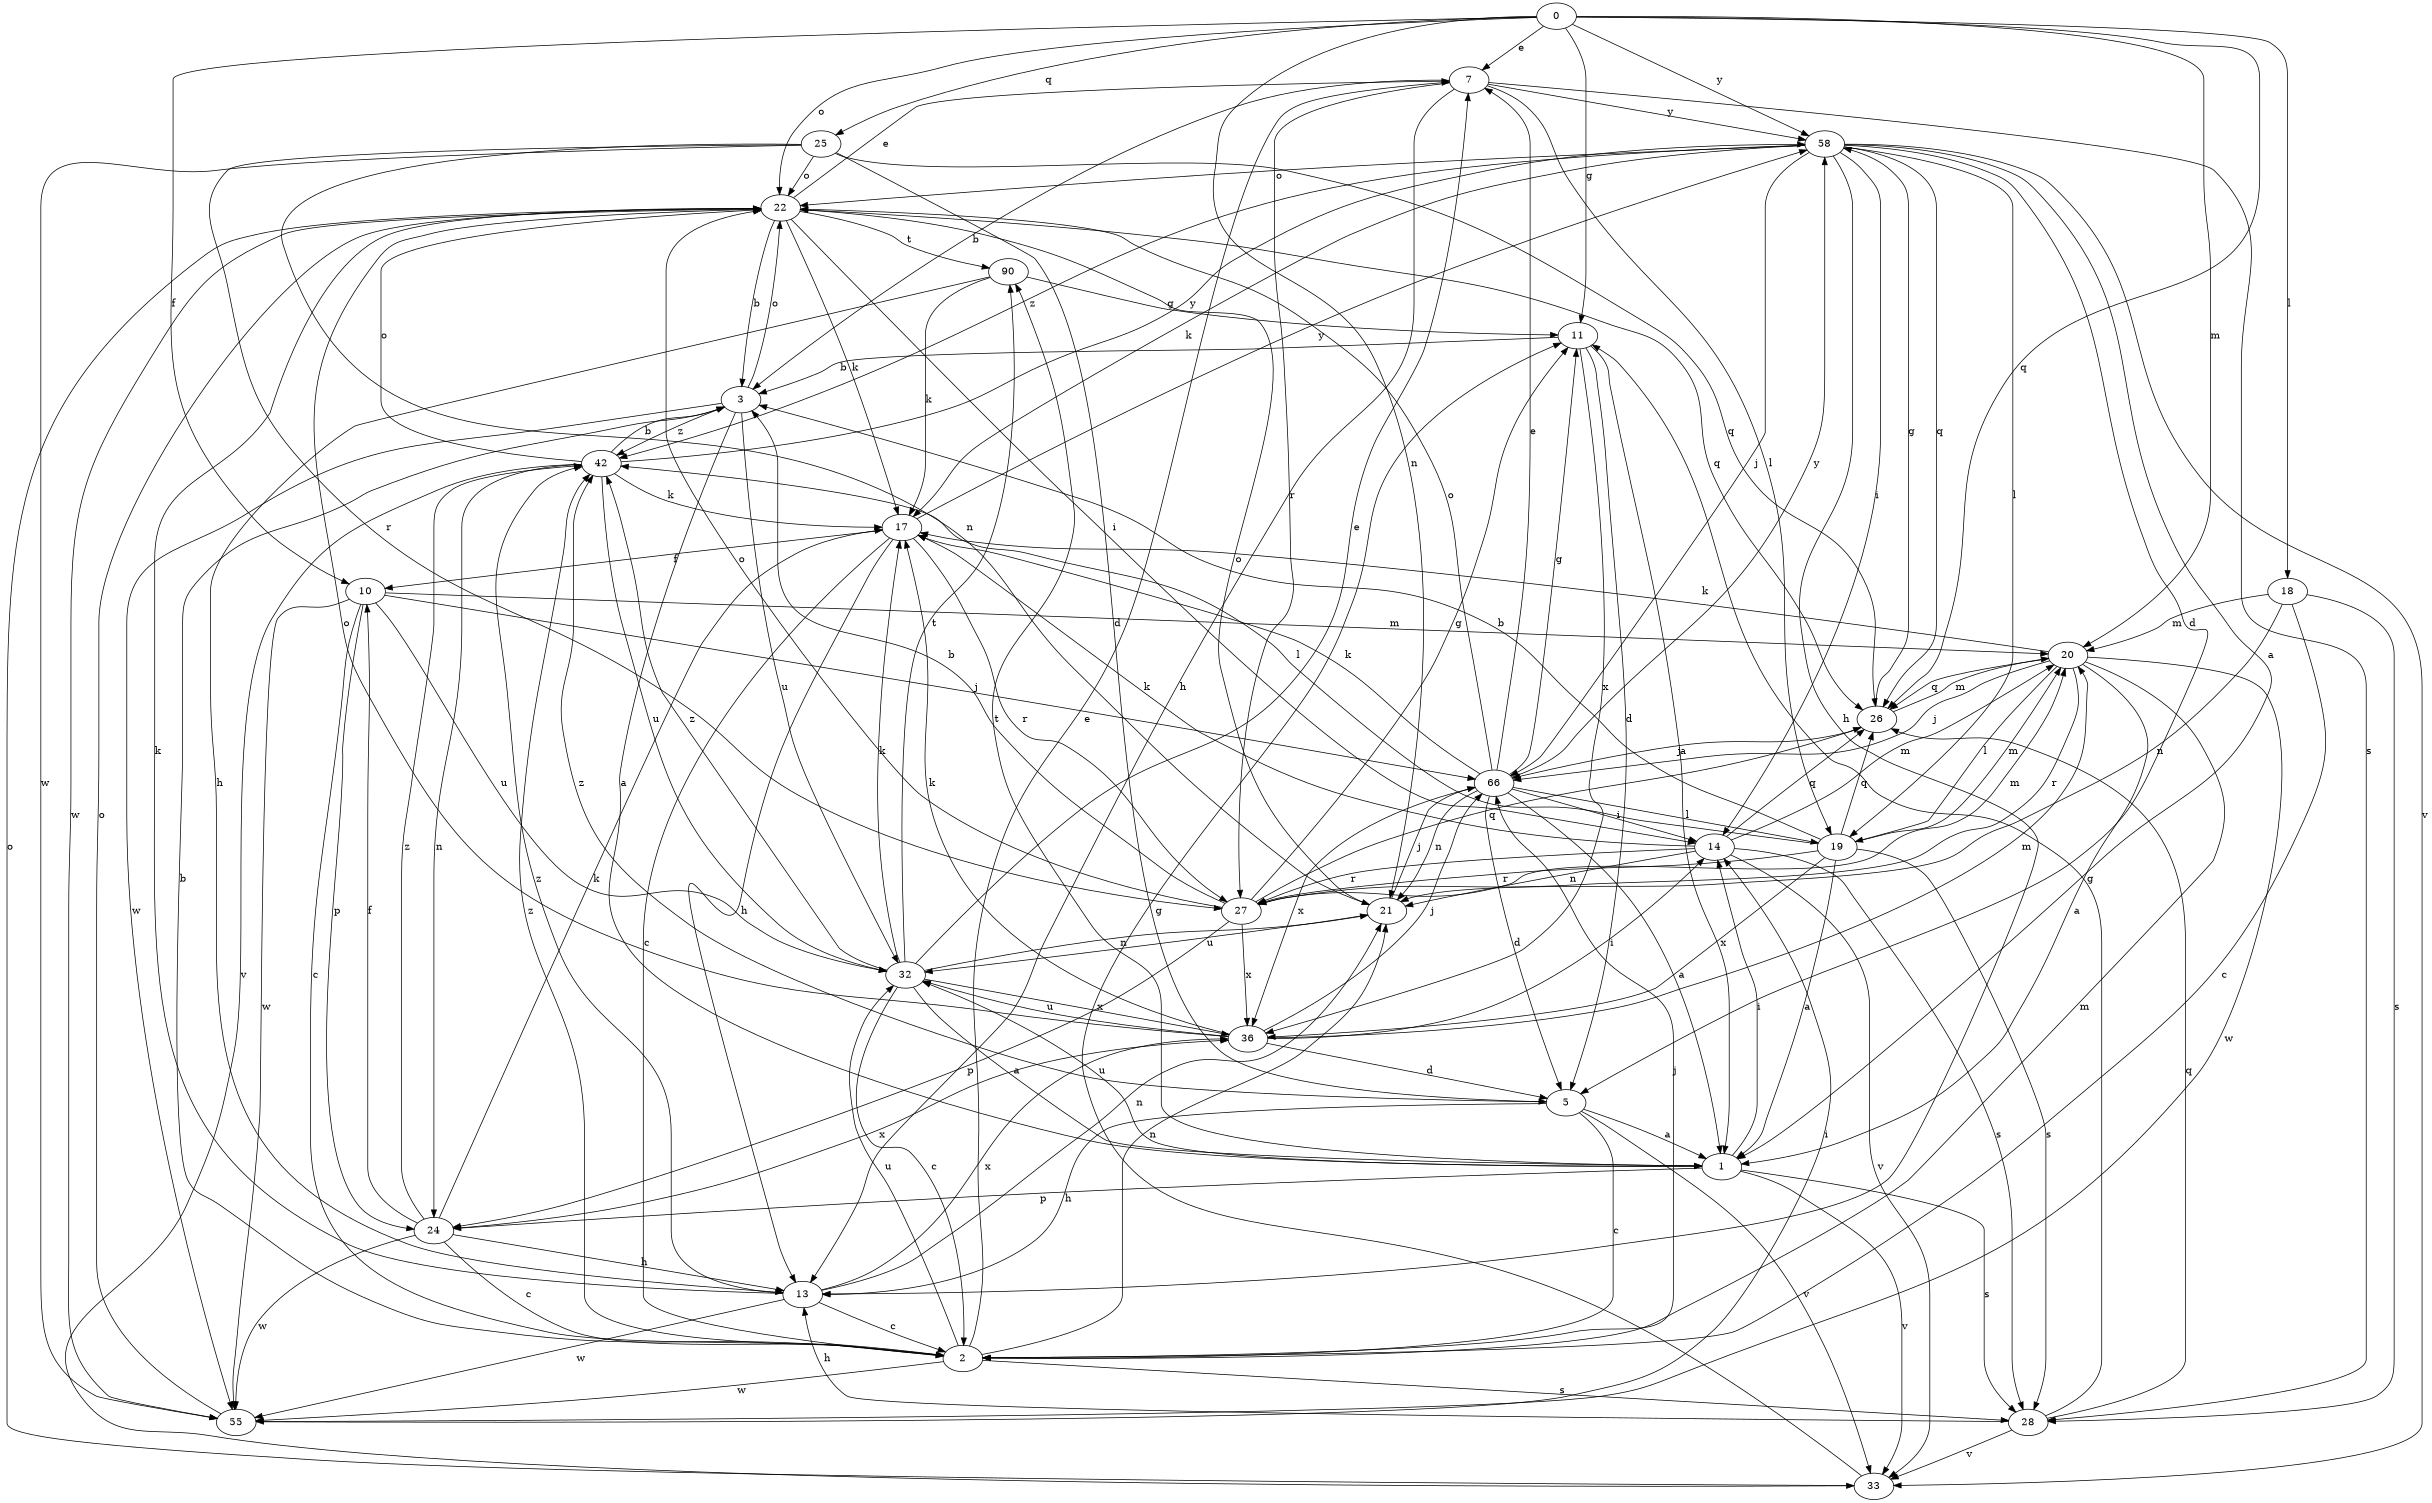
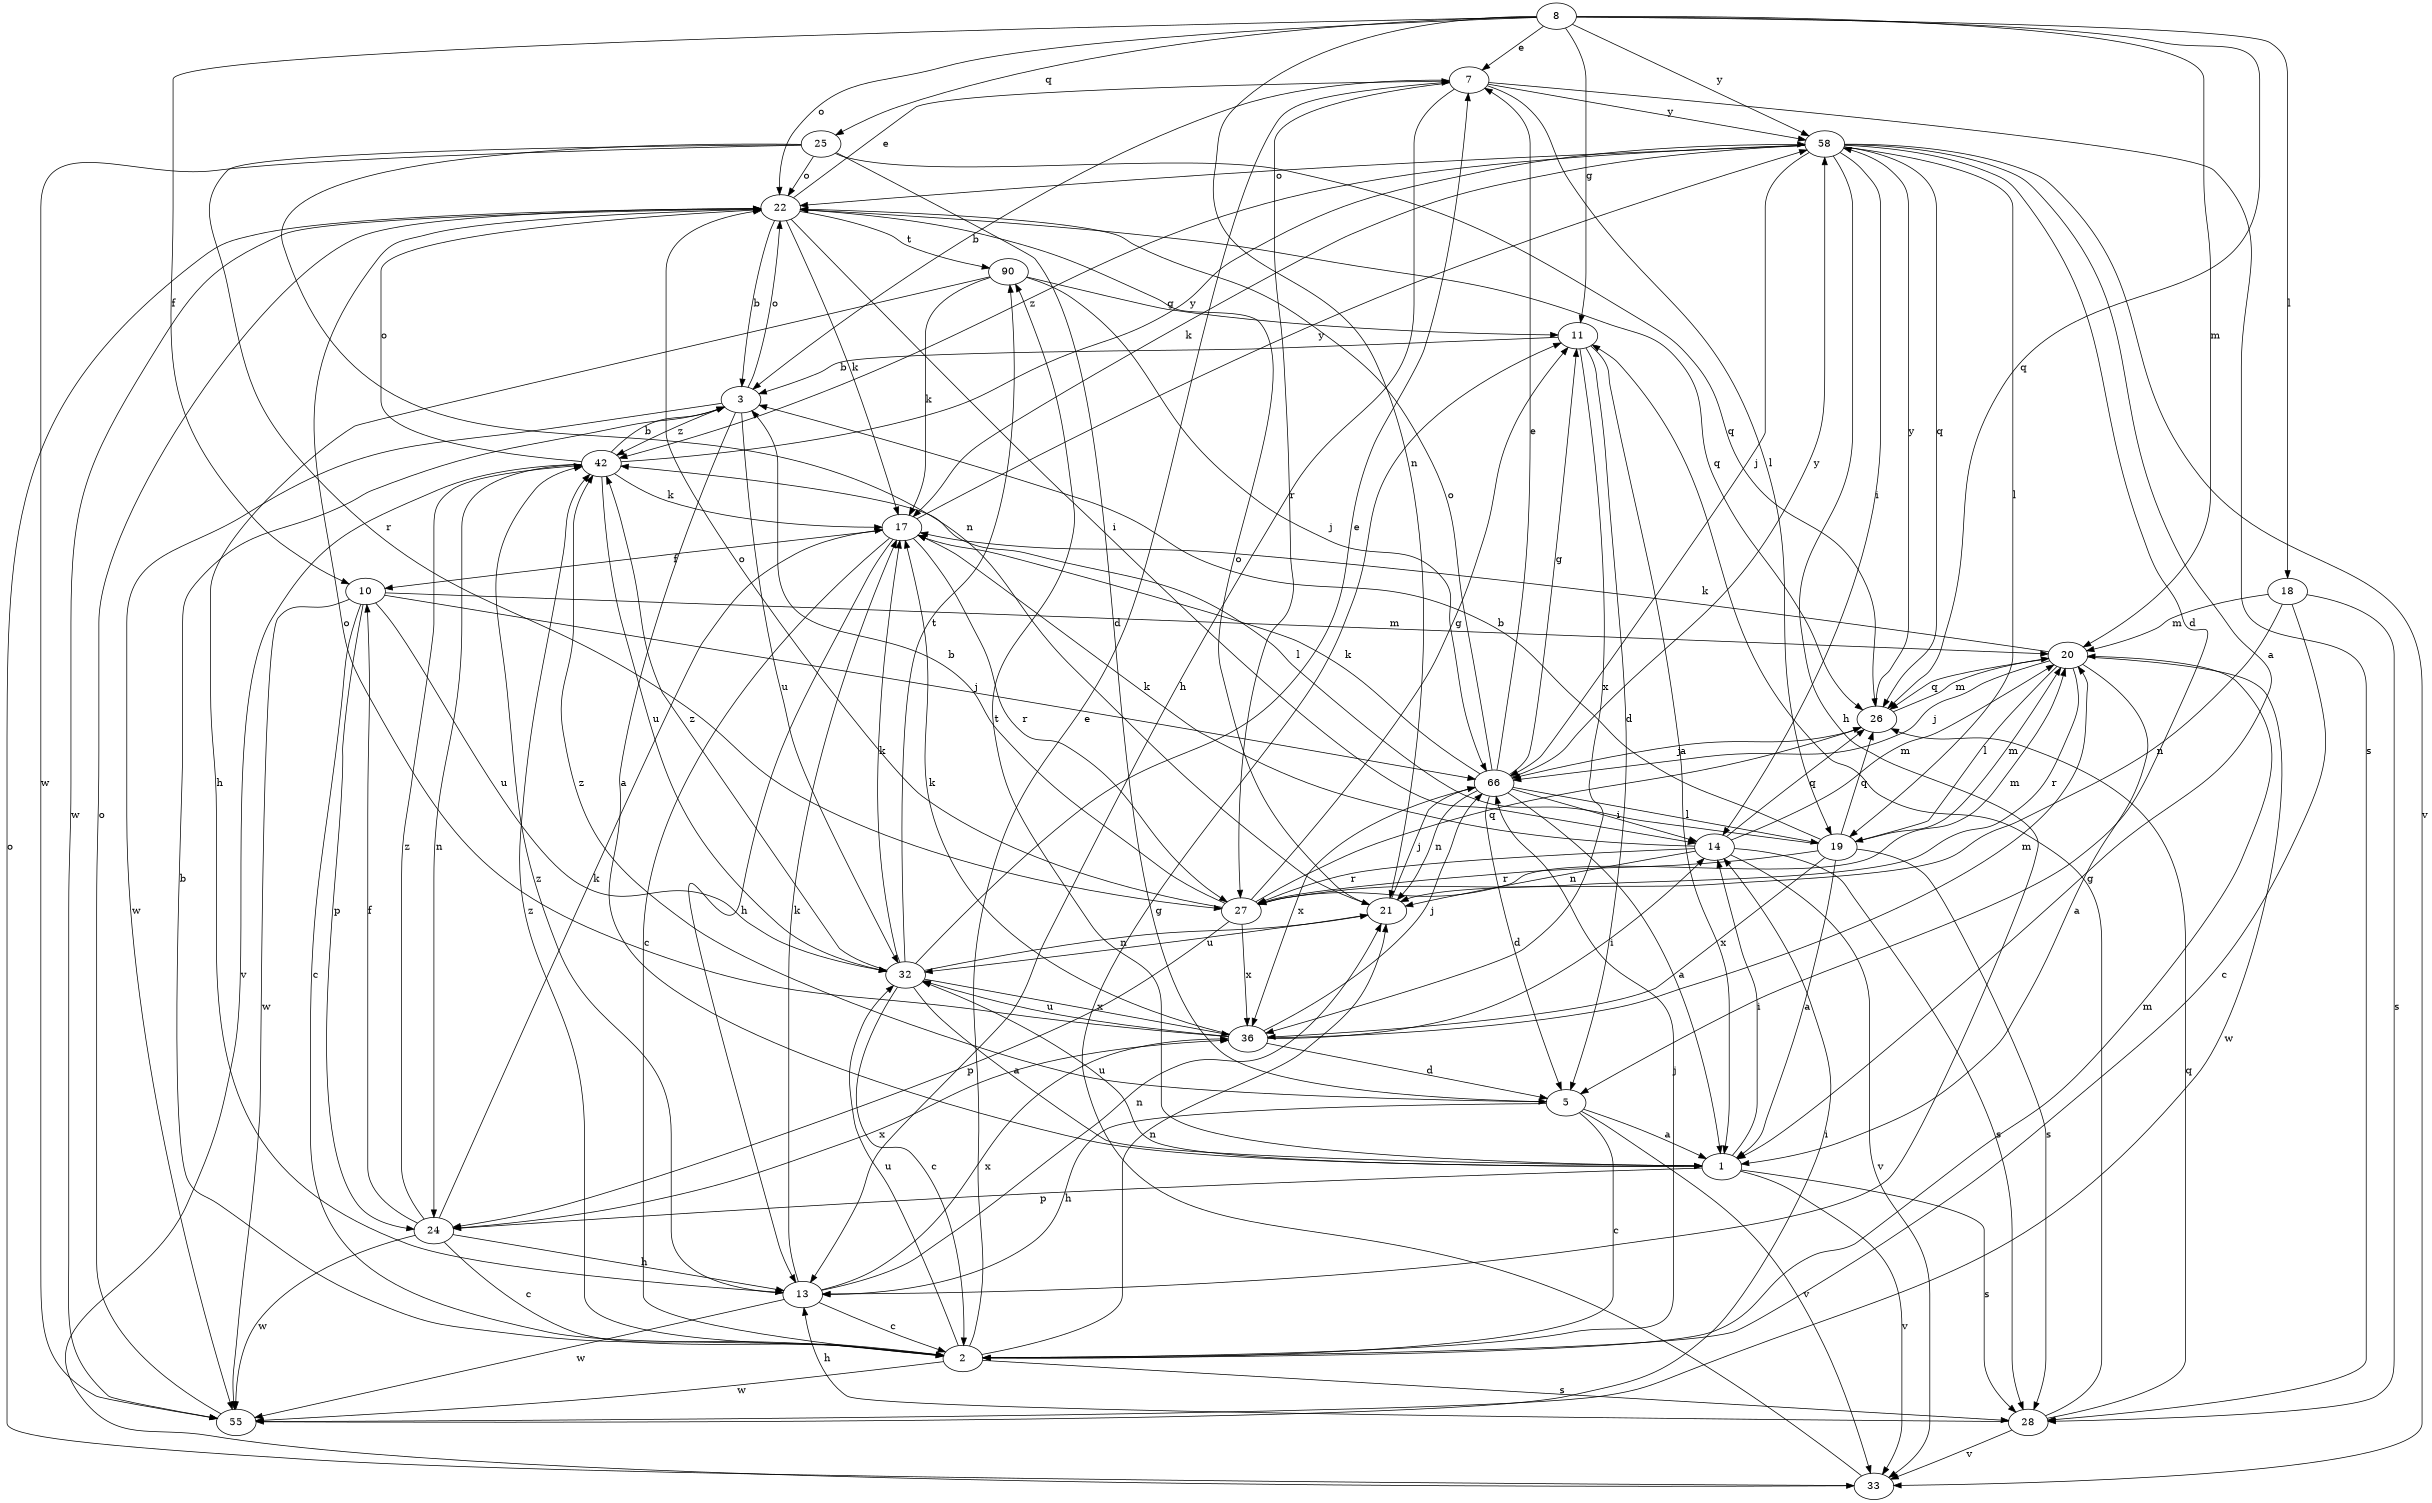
(1557, 16) -> (1557, 16)
(1912, 432) -> (1912, 432)
none -> (1272, 510)
(155, 770) -> (793, 907)
(1802, 1245) -> (1849, 1246)
